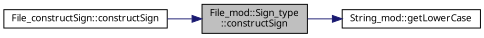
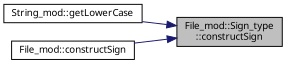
(86, 19) -> (73, 50)
(320, 19) -> (155, 23)
